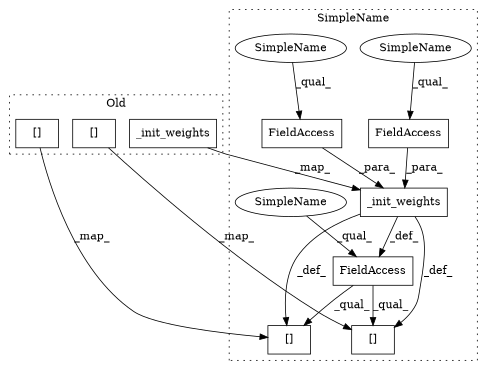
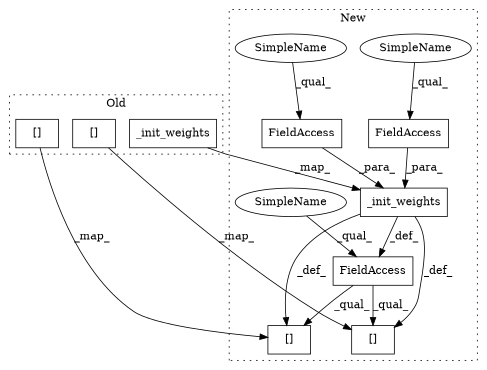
(353, 19) -> (353, 19)
